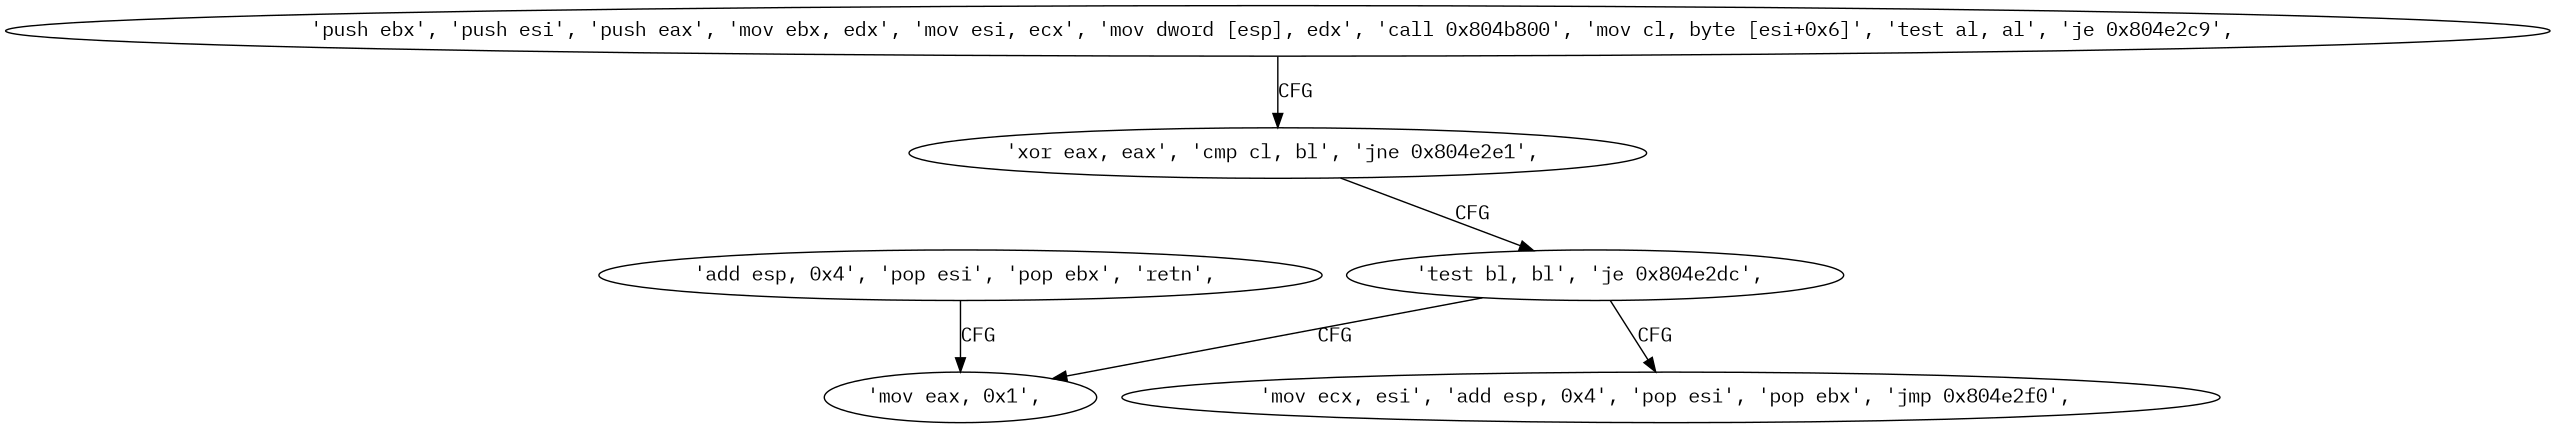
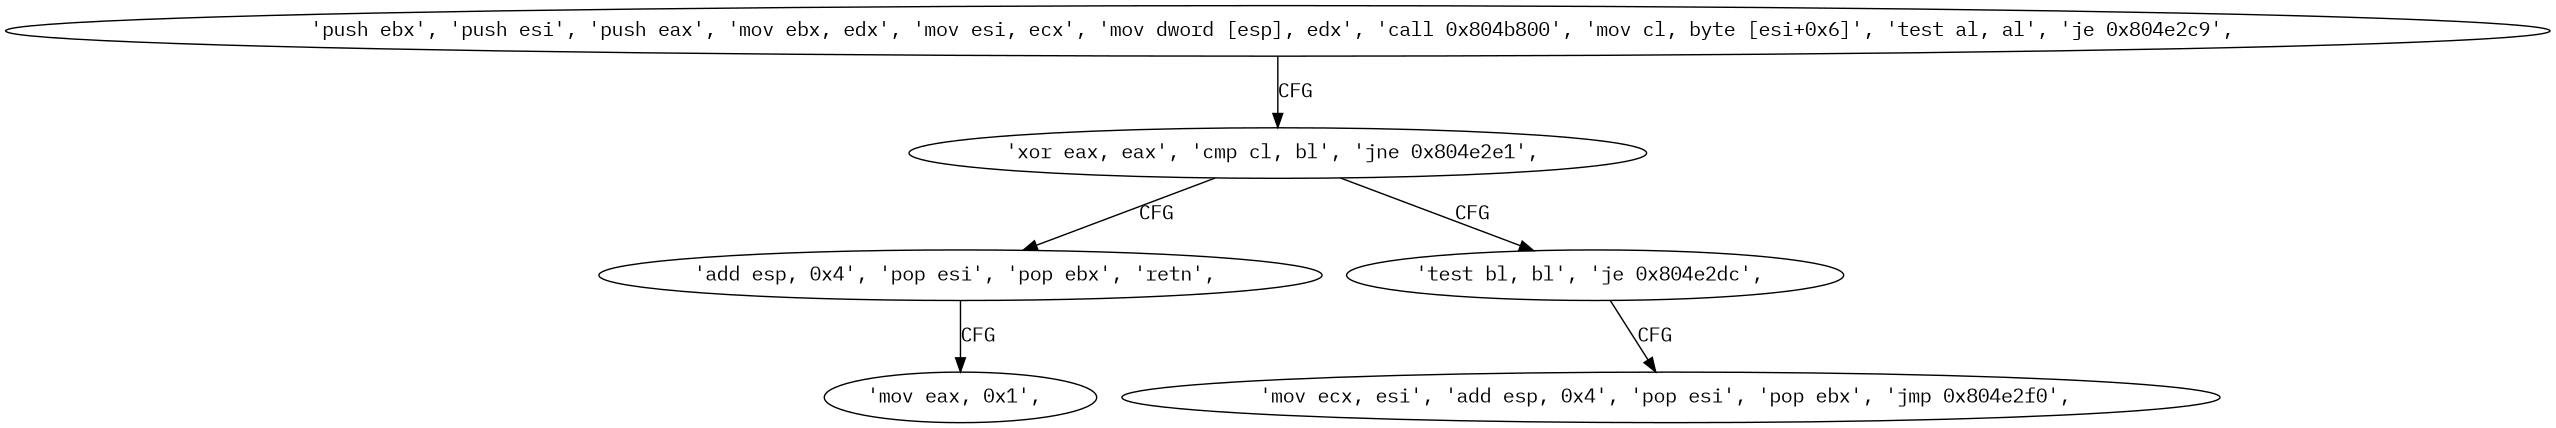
none -> (1126, 212)
(1275, 337) -> none
